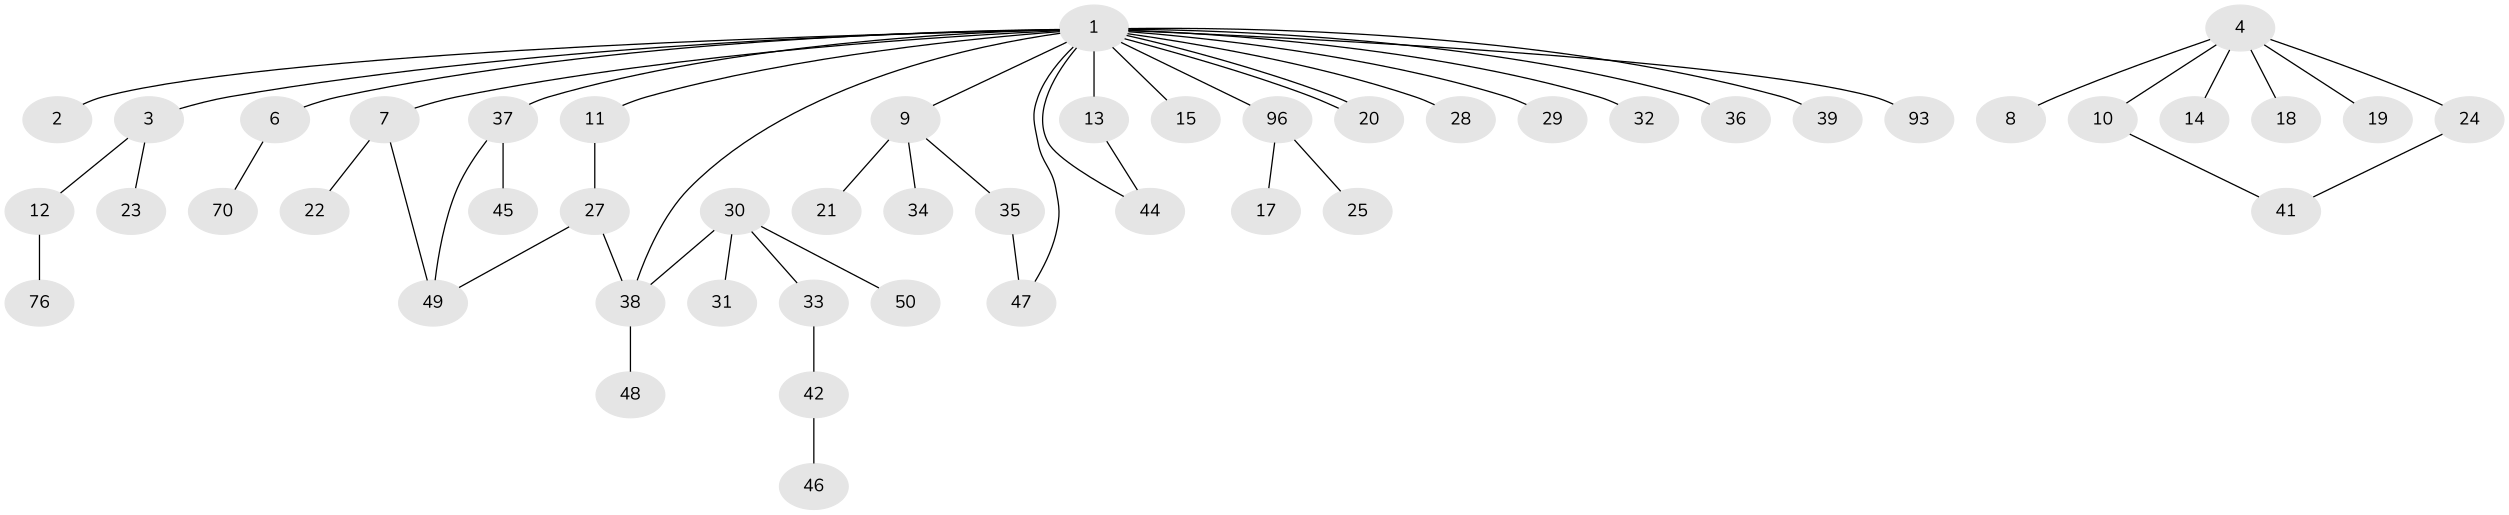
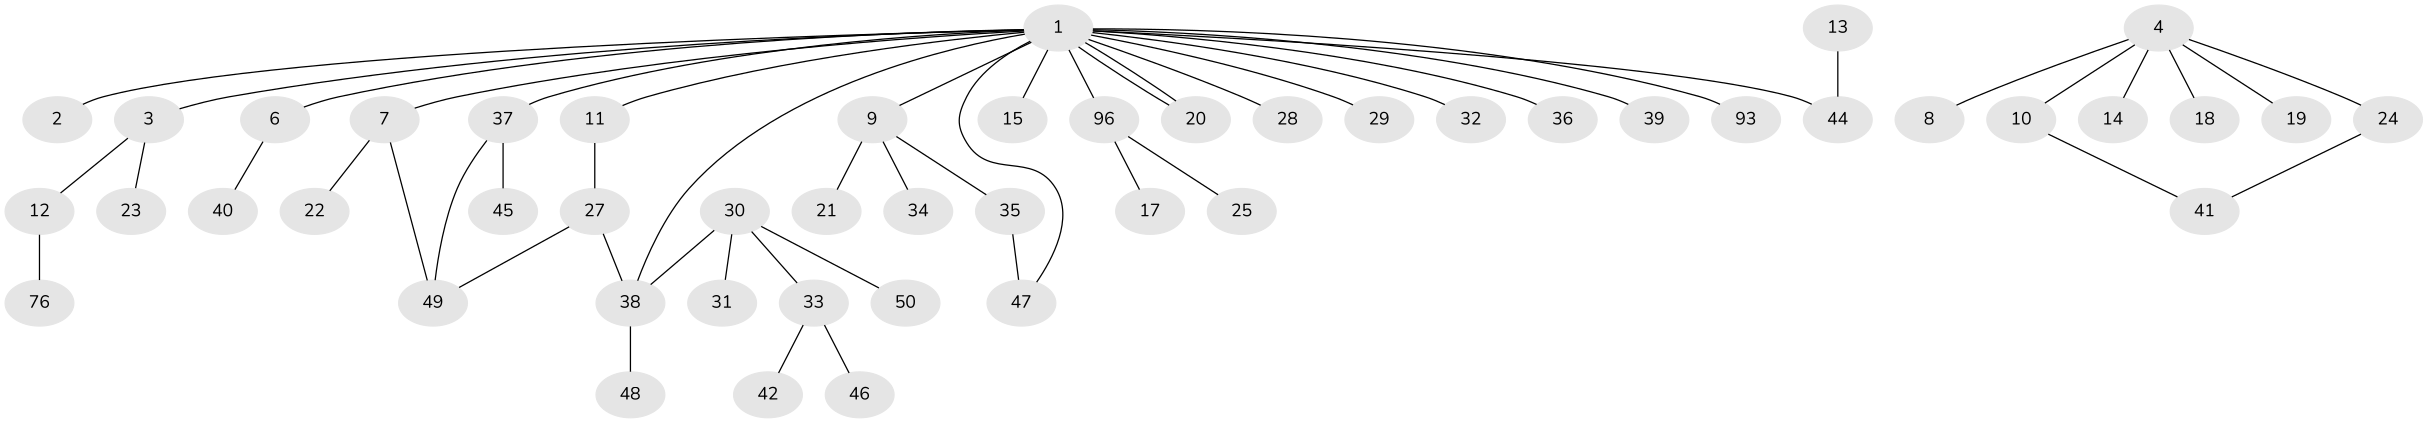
(1094, 74) -> none
(223, 211) -> (223, 211)
(814, 441) -> (837, 349)
